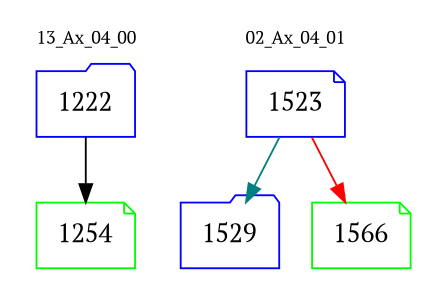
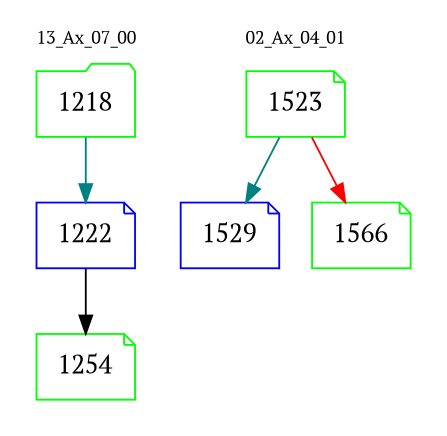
(87, 39) -> (87, 39)
(86, 104) -> (86, 235)
none -> (86, 104)
(296, 104) -> (296, 104)
(230, 235) -> (230, 235)
